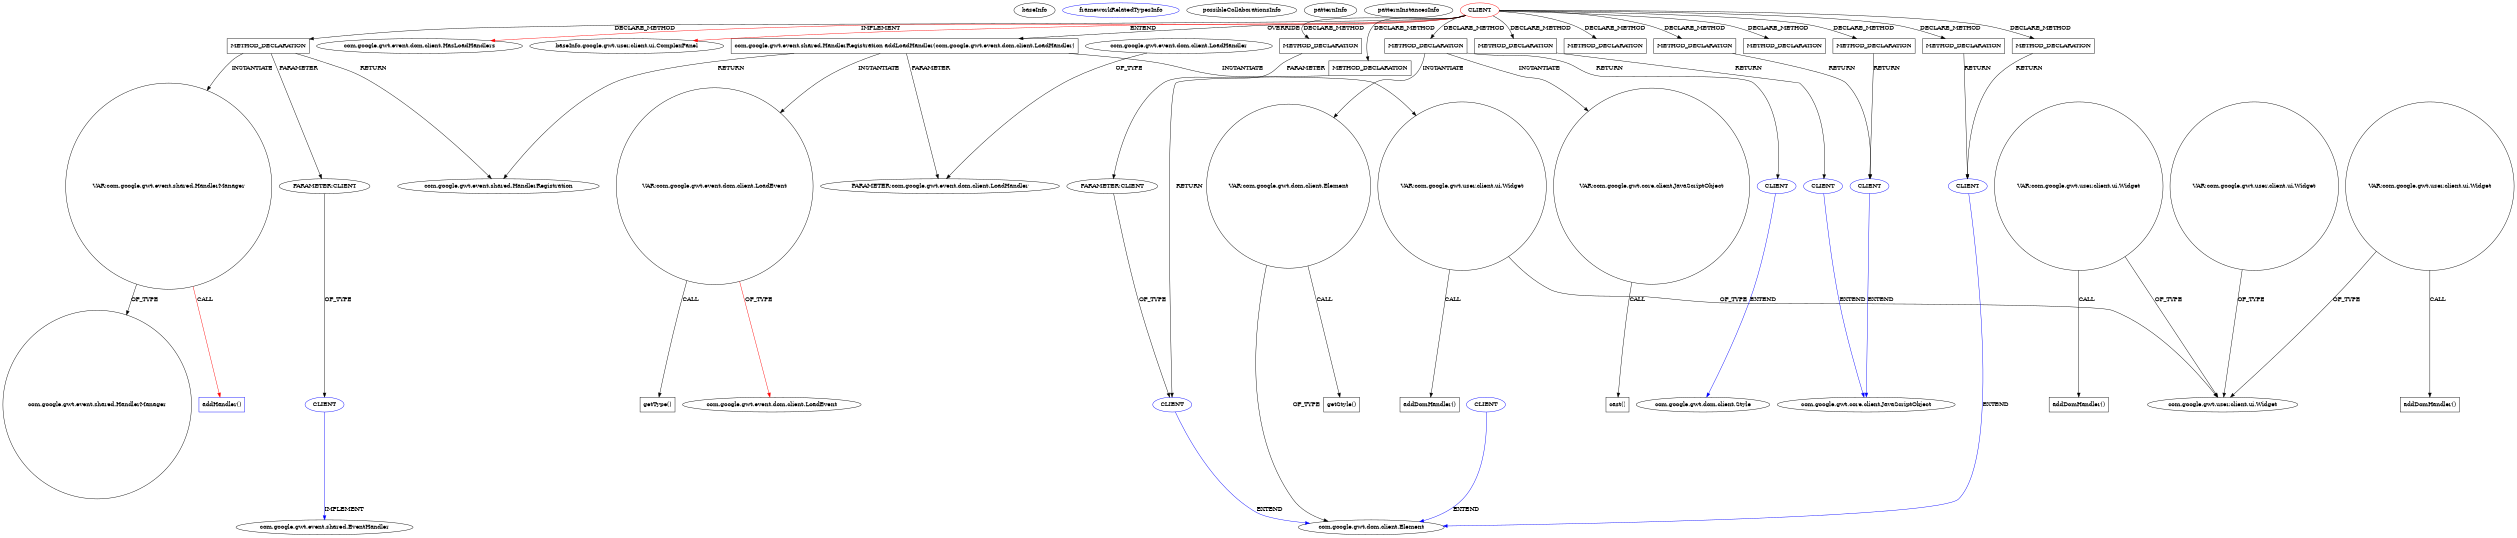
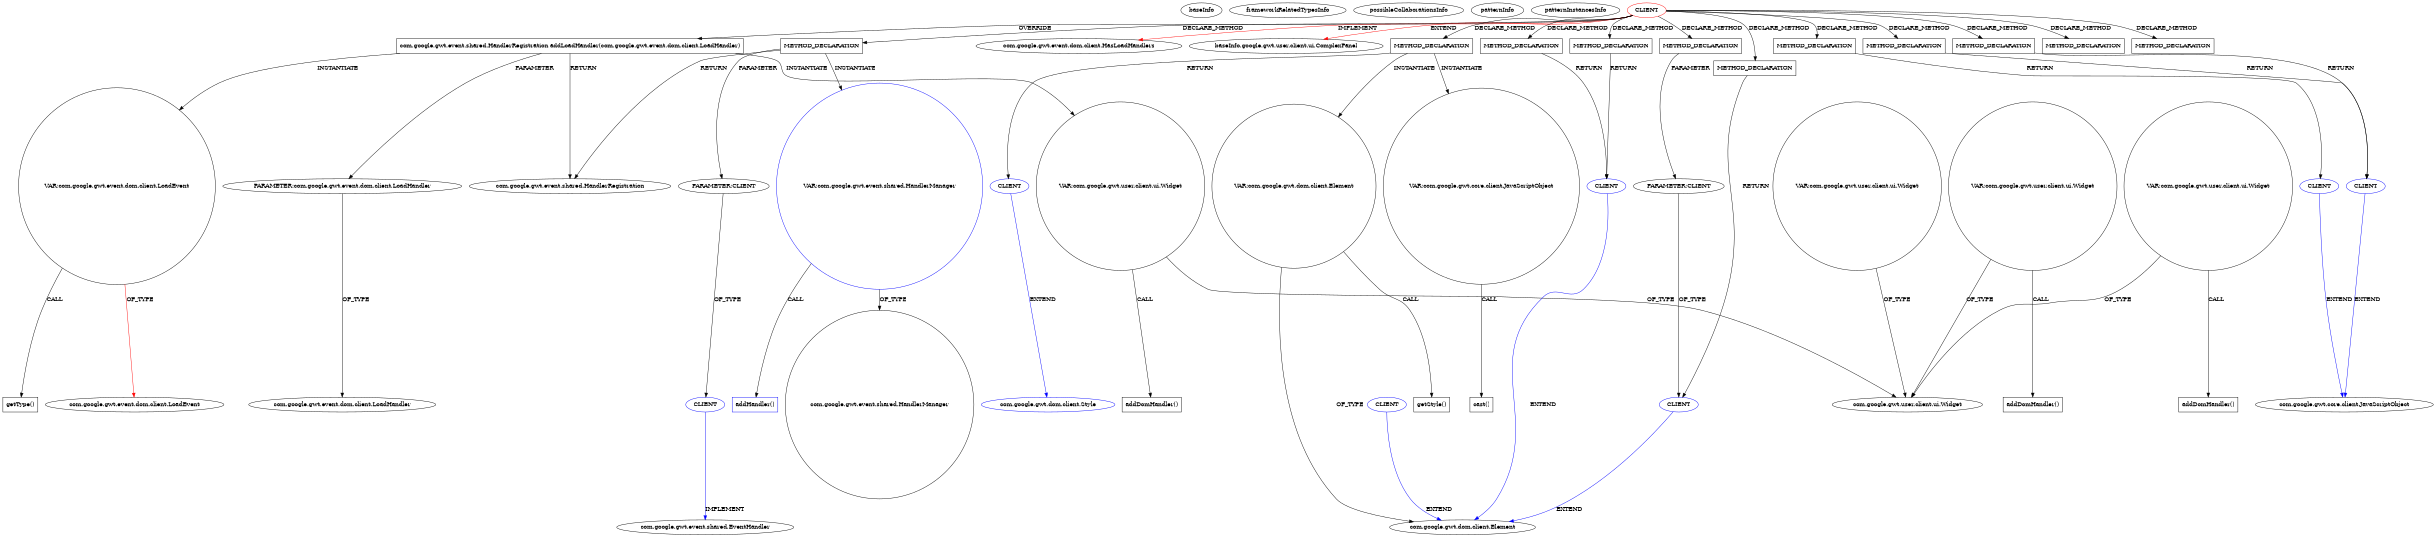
(1121, 10) -> (1288, 10)
(1039, 98) -> (342, 293)
(169, 186) -> (880, 186)
(206, 340) -> (775, 325)
(1703, 405) -> (1048, 405)
